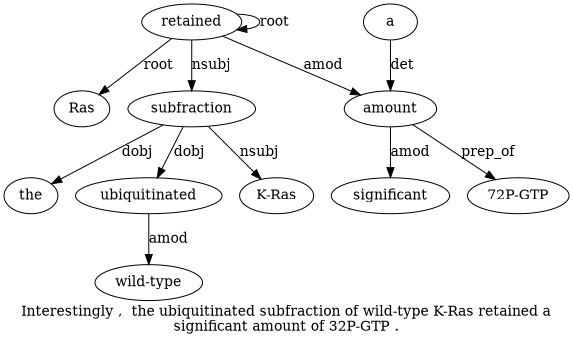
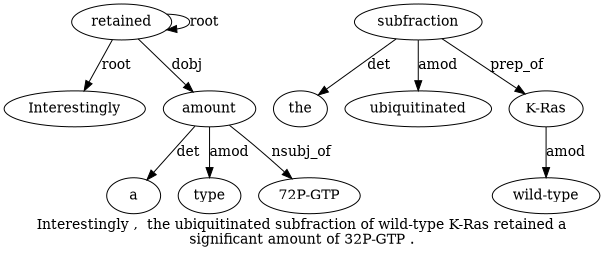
(192, 60) -> none
(390, 60) -> (174, 149)
(324, 65) -> (187, 65)
(82, 109) -> (75, 109)
(137, 152) -> (379, 65)
(189, 152) -> (438, 65)
(260, 152) -> (517, 65)
(488, 152) -> (301, 152)
(390, 196) -> (210, 196)
(149, 234) -> (546, 147)
